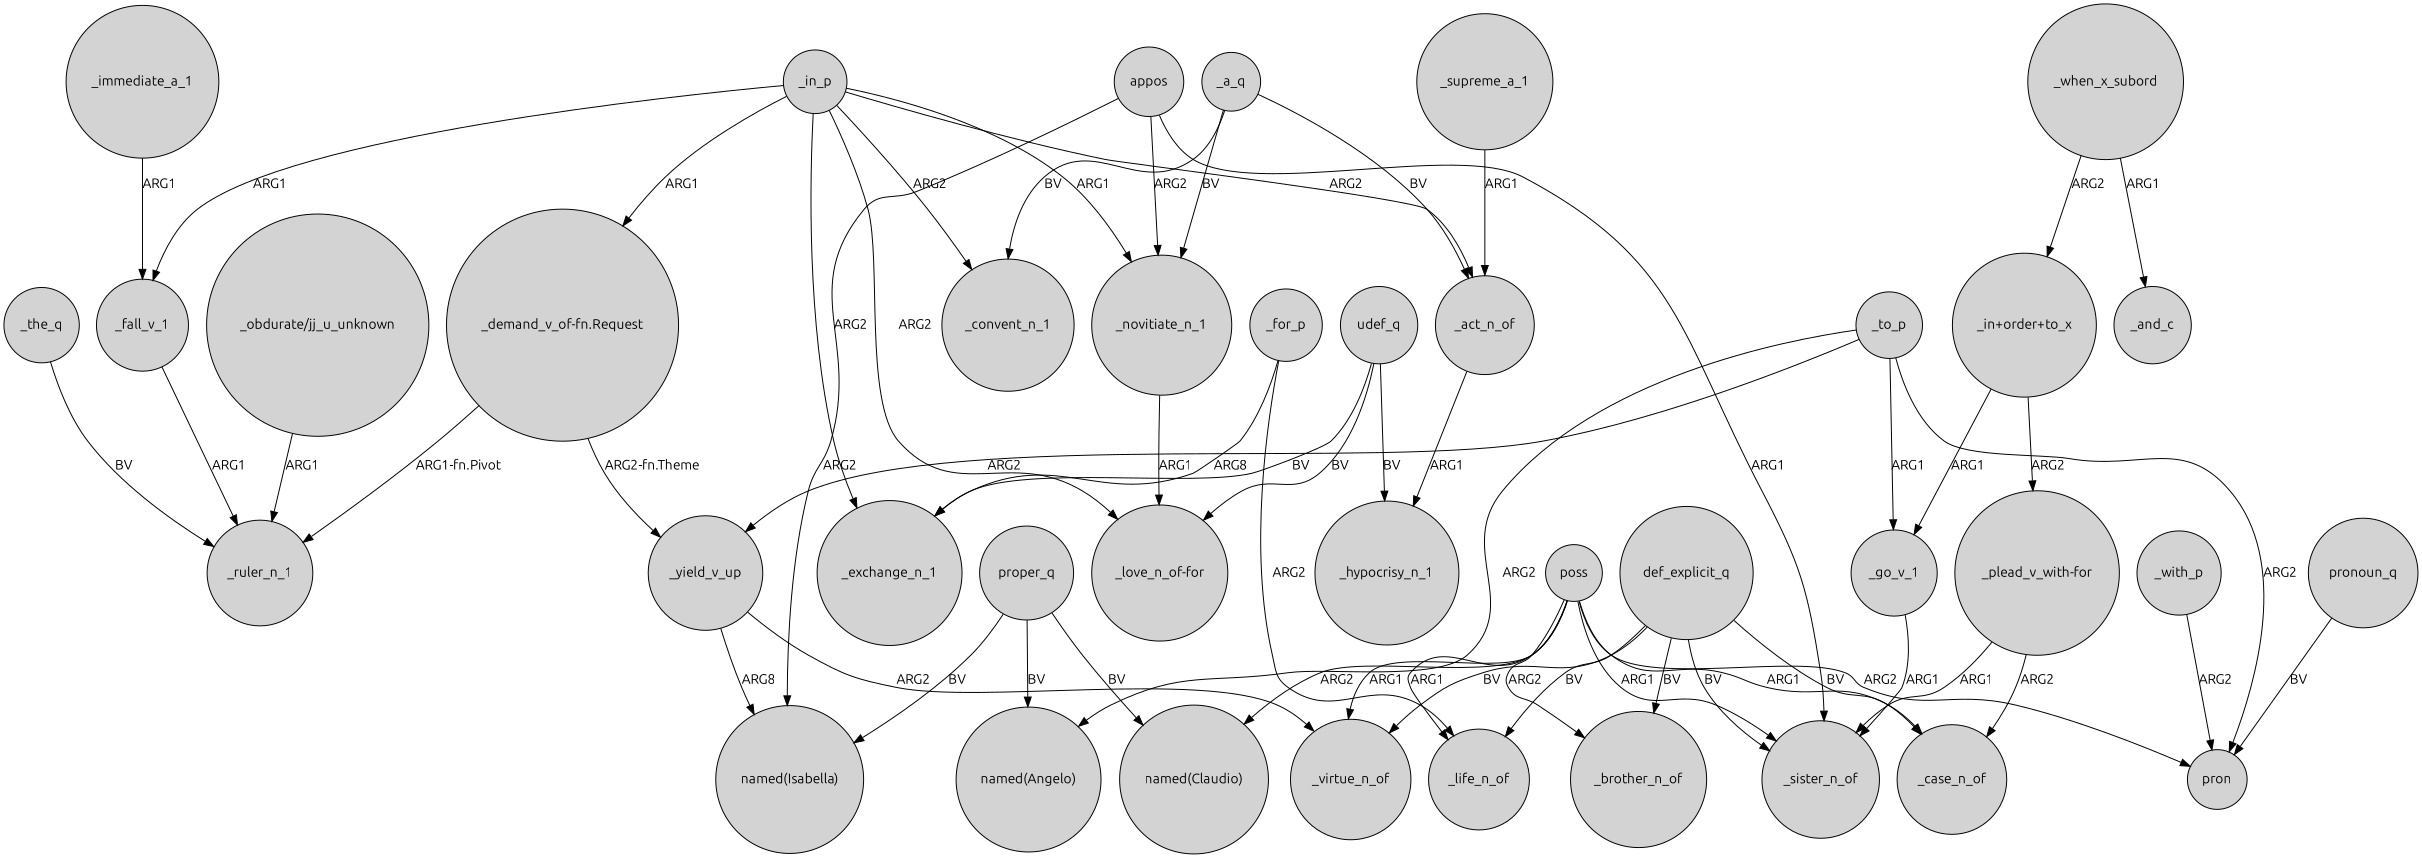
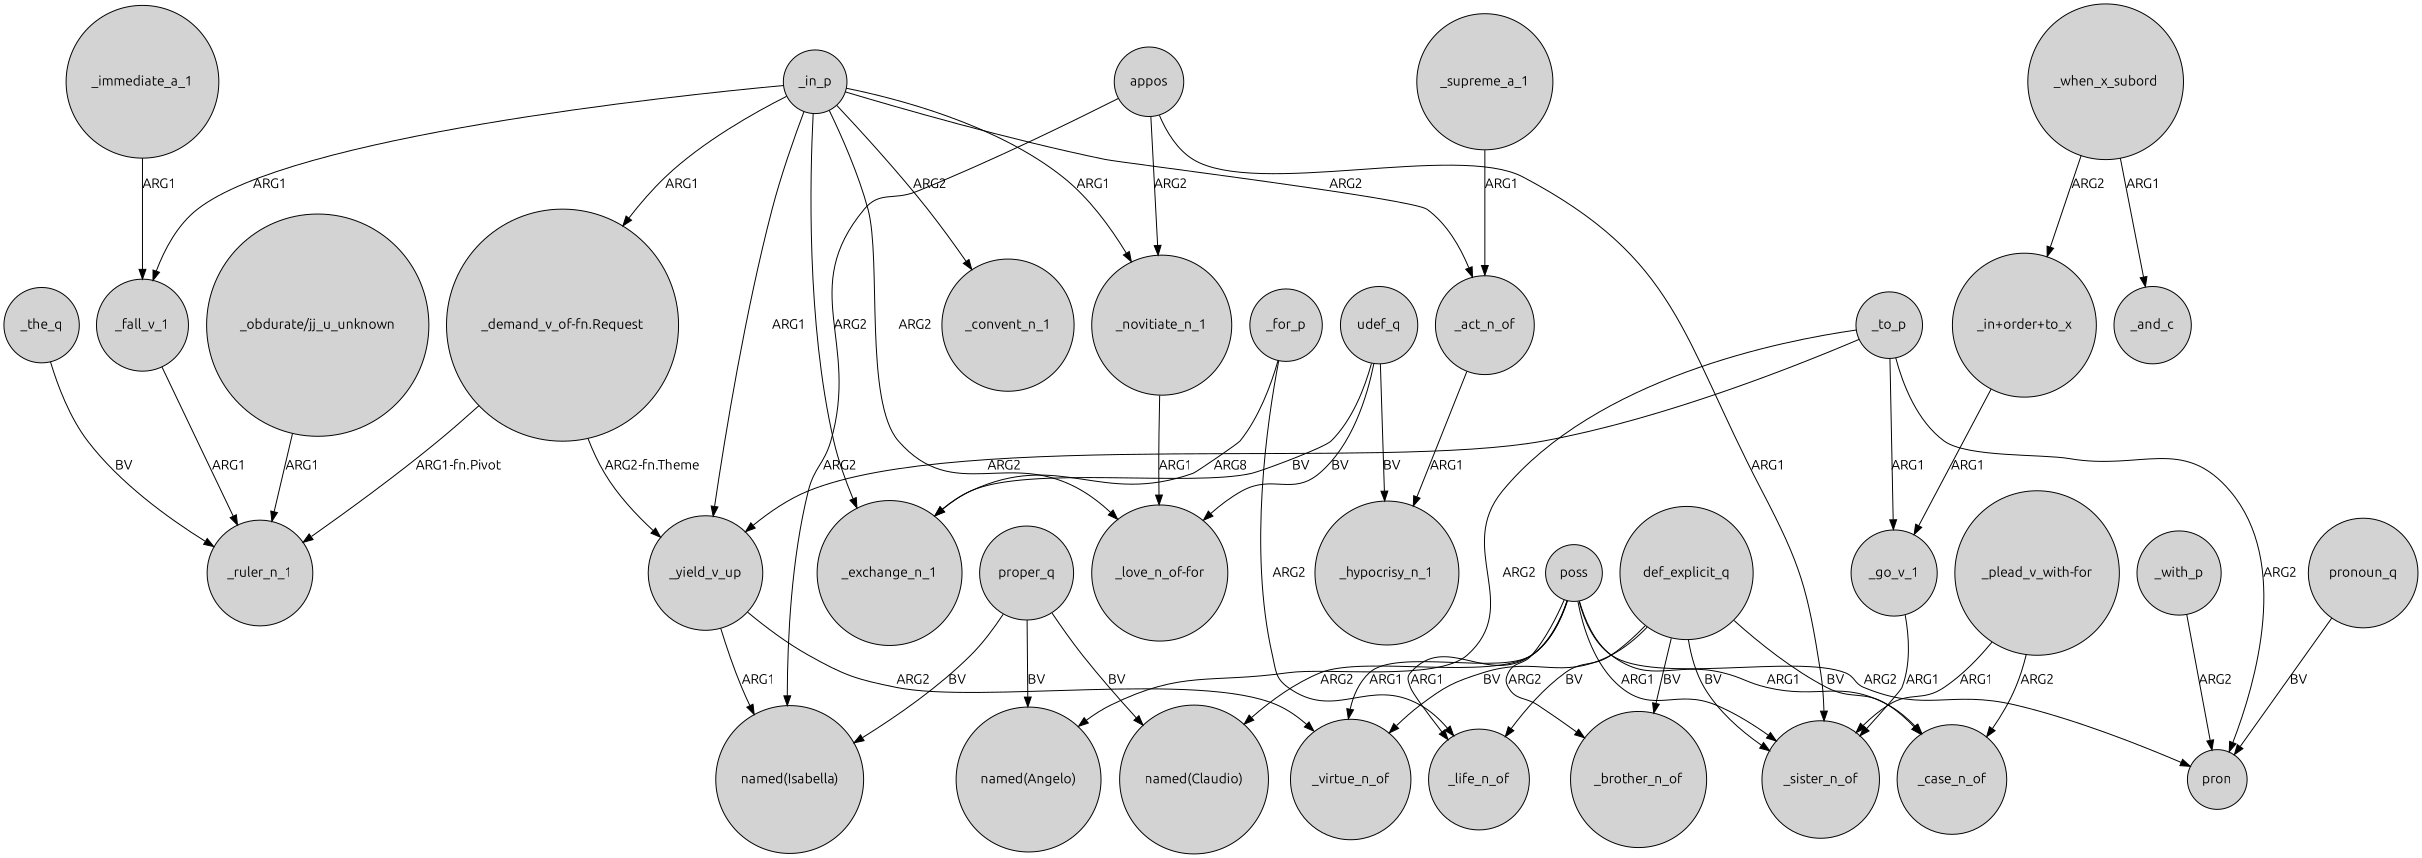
(1231, 82) -> none
none -> (750, 307)
(2030, 439) -> none
(759, 680) -> (759, 680)
